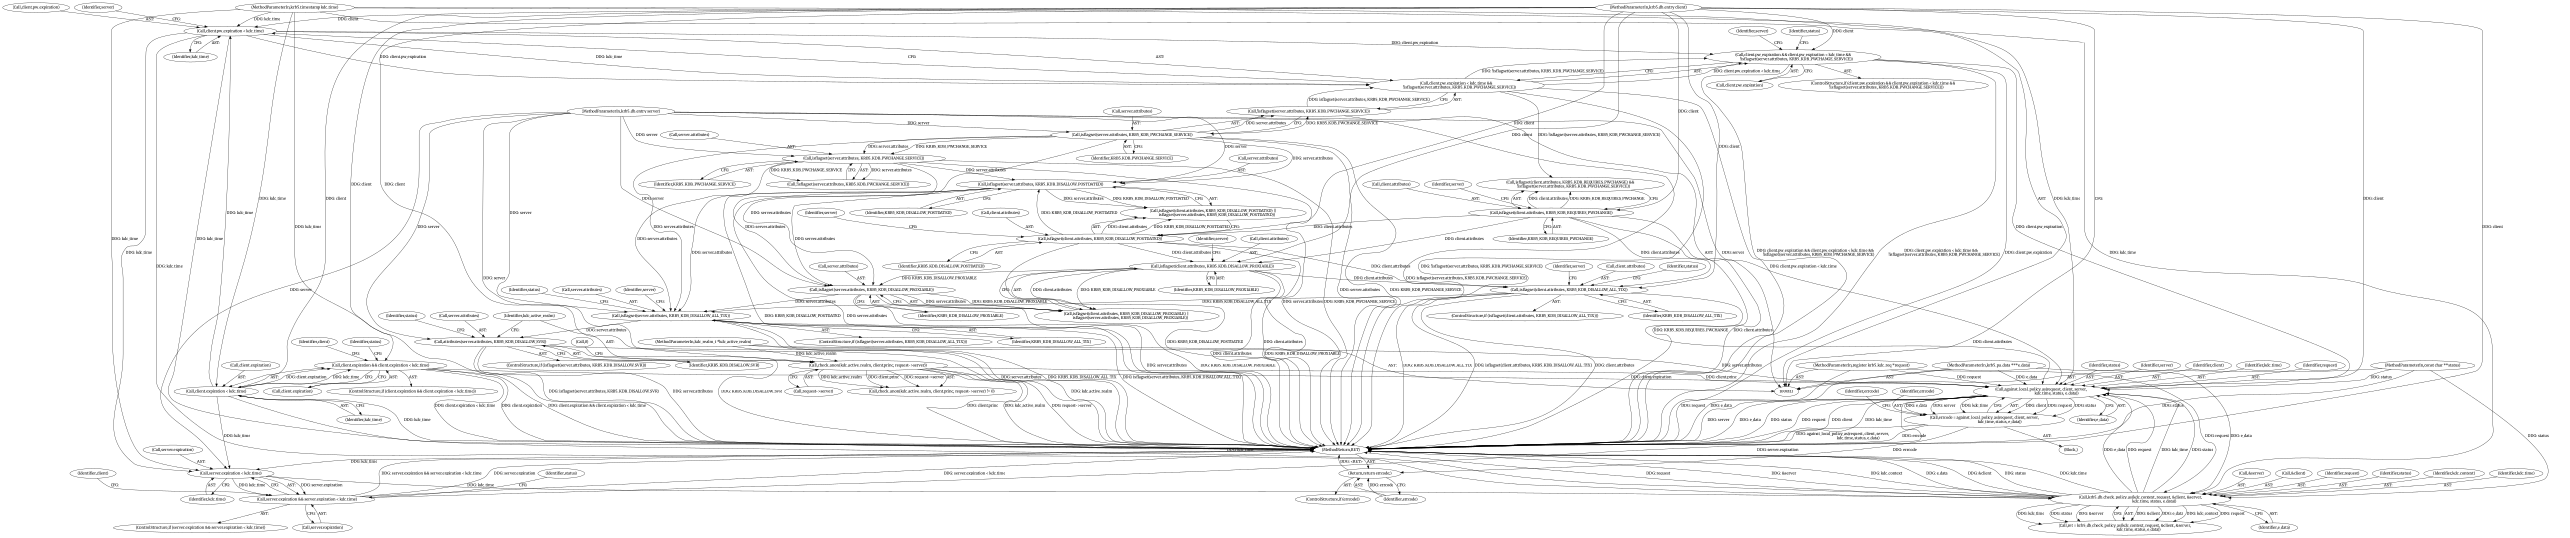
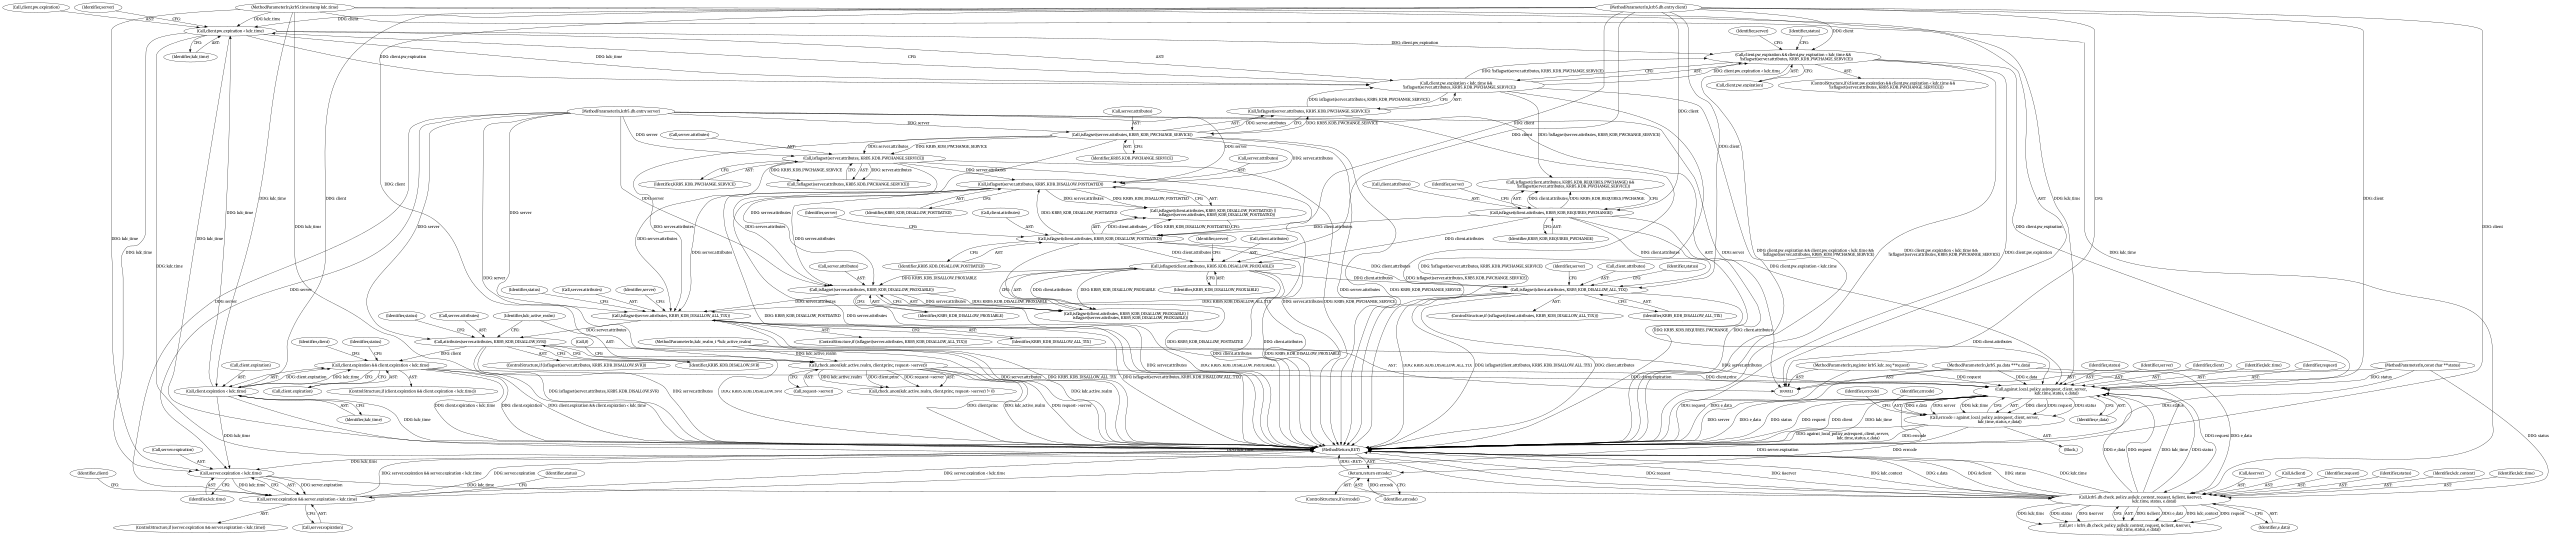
(737, 13) -> (434, 353)
none -> (266, 275)
(577, 354) -> (577, 354)
